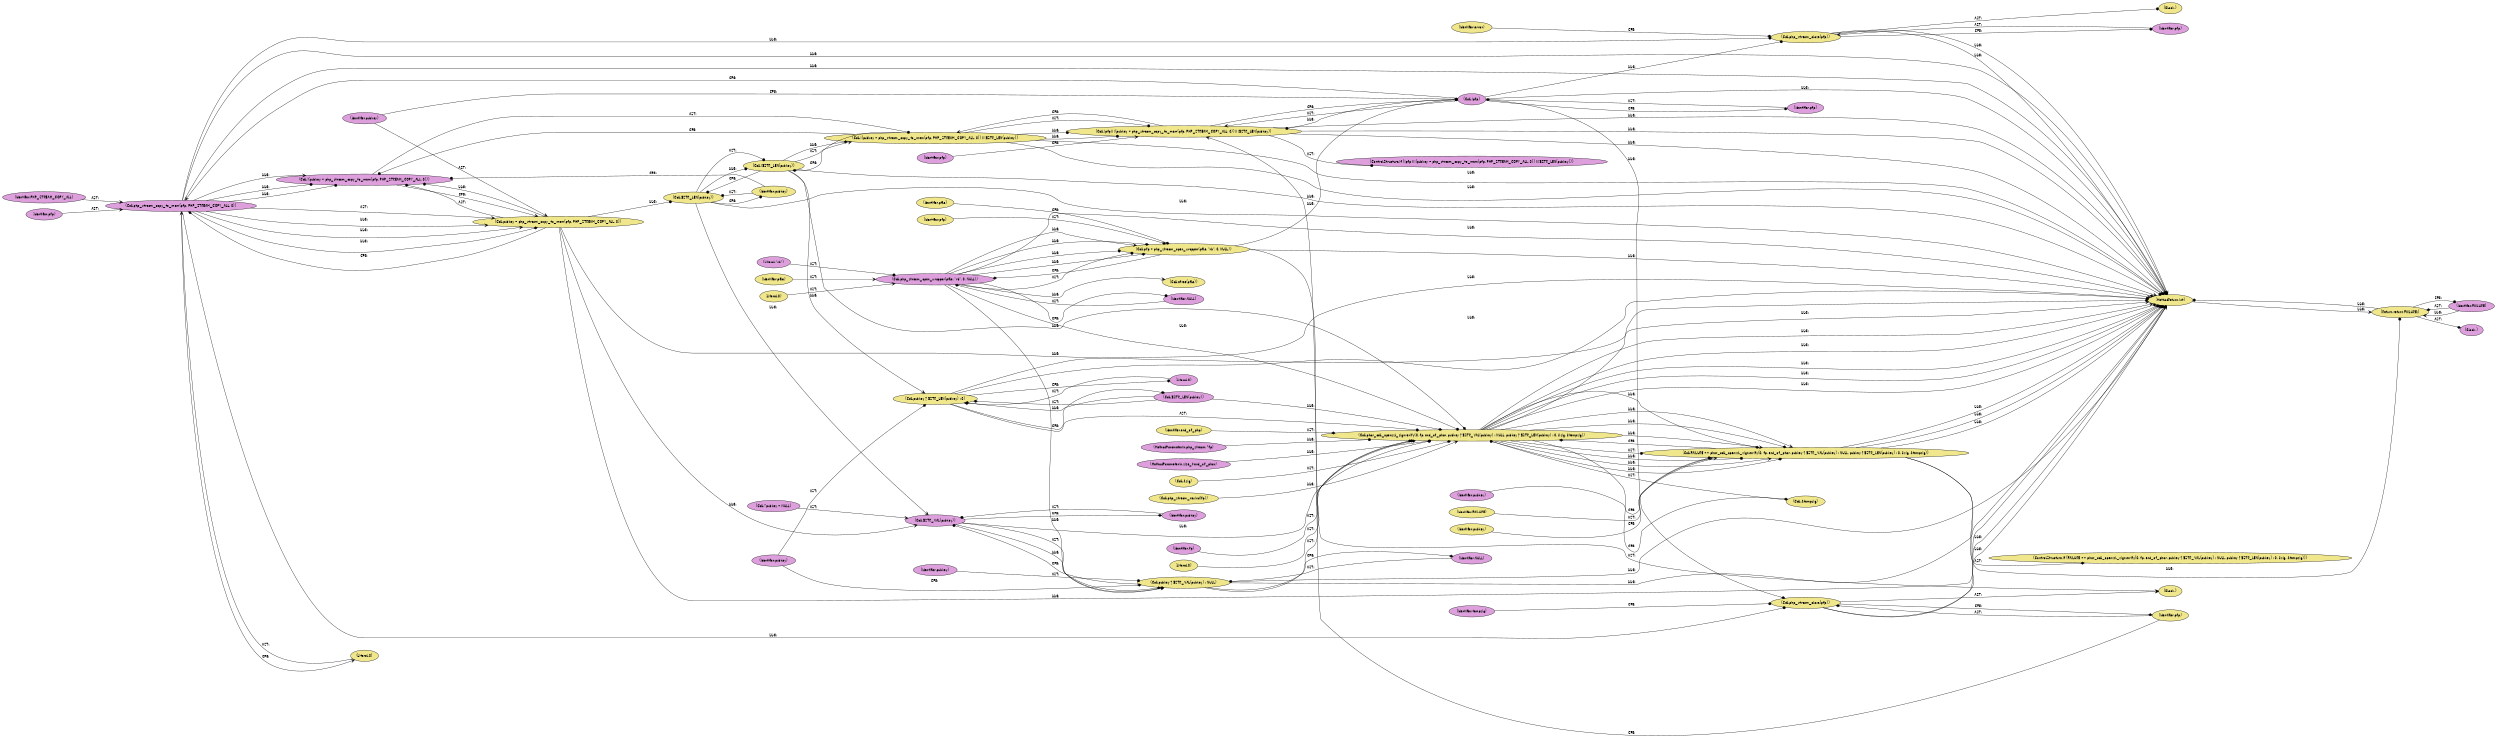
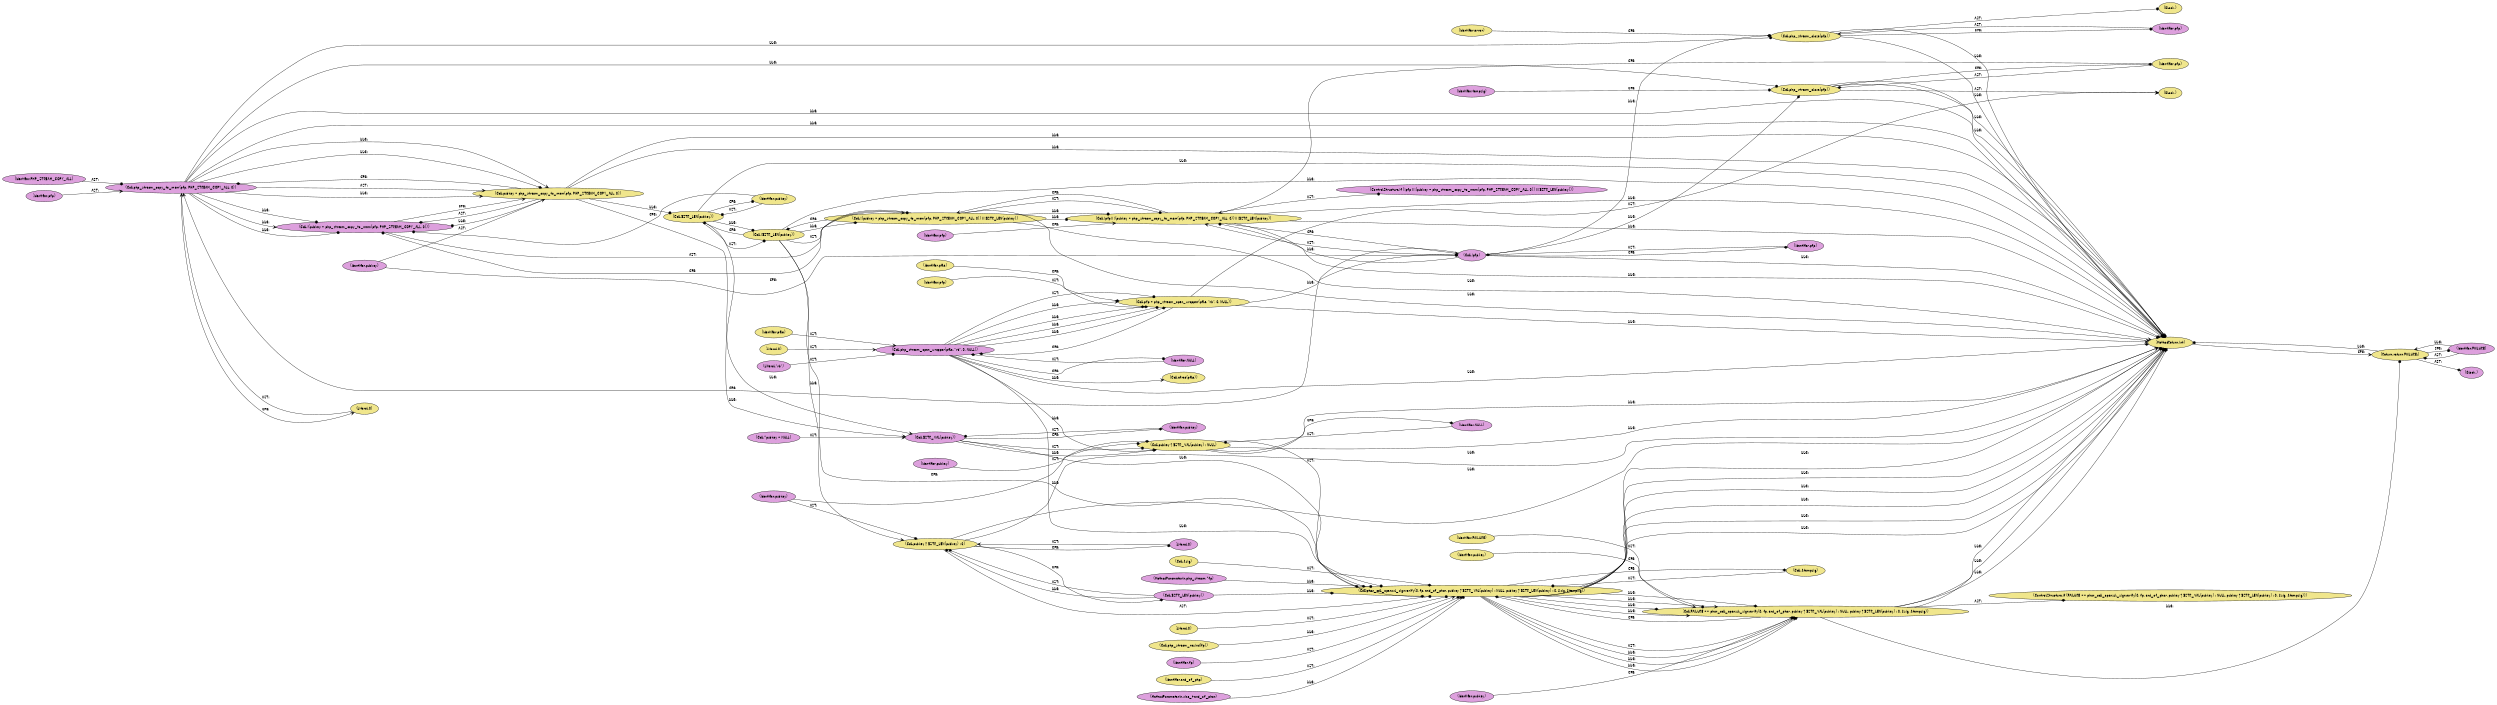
(101, 201) -> (101, 183)
(2362, 309) -> (2362, 352)
(1046, 561) -> none
